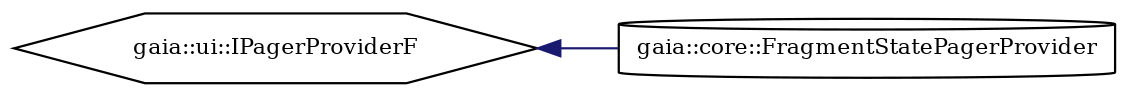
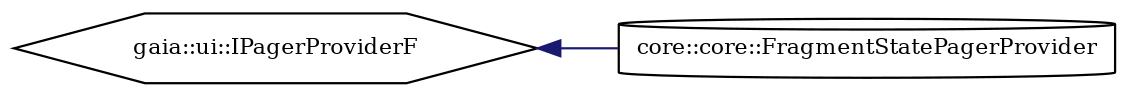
(867, 48) -> (867, 48)
